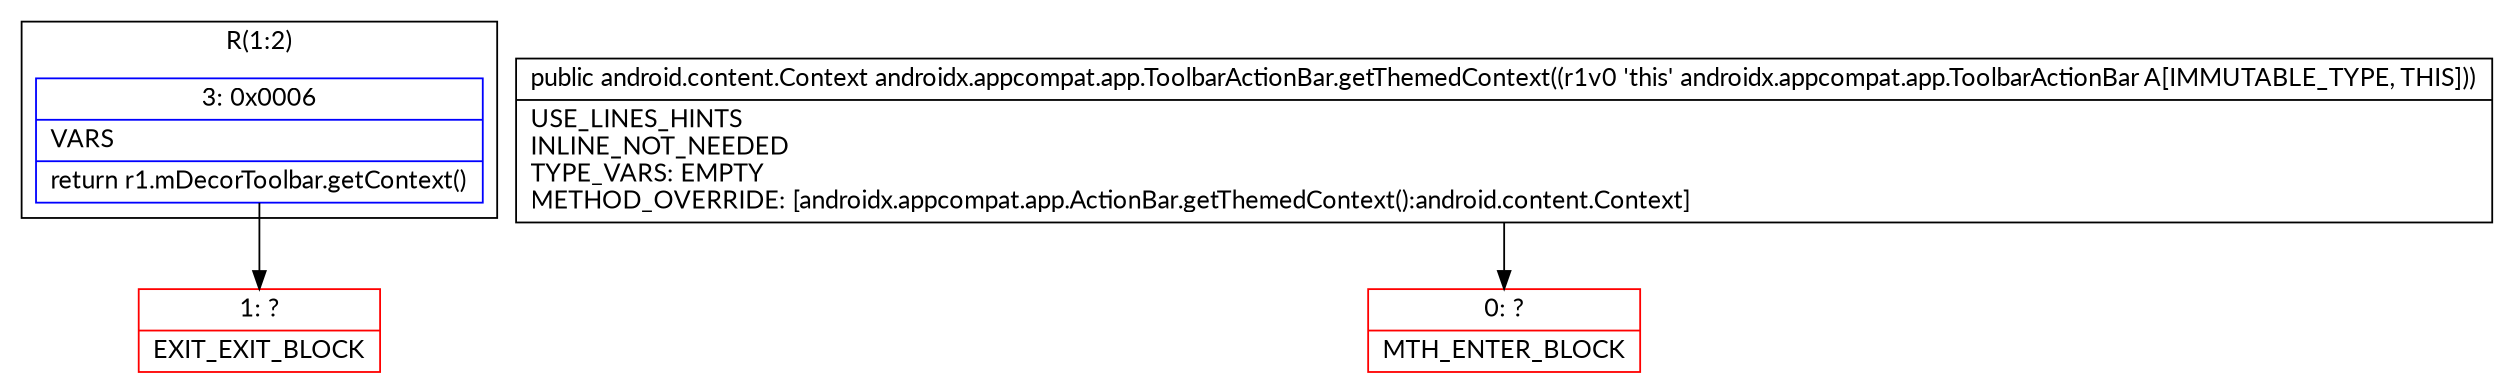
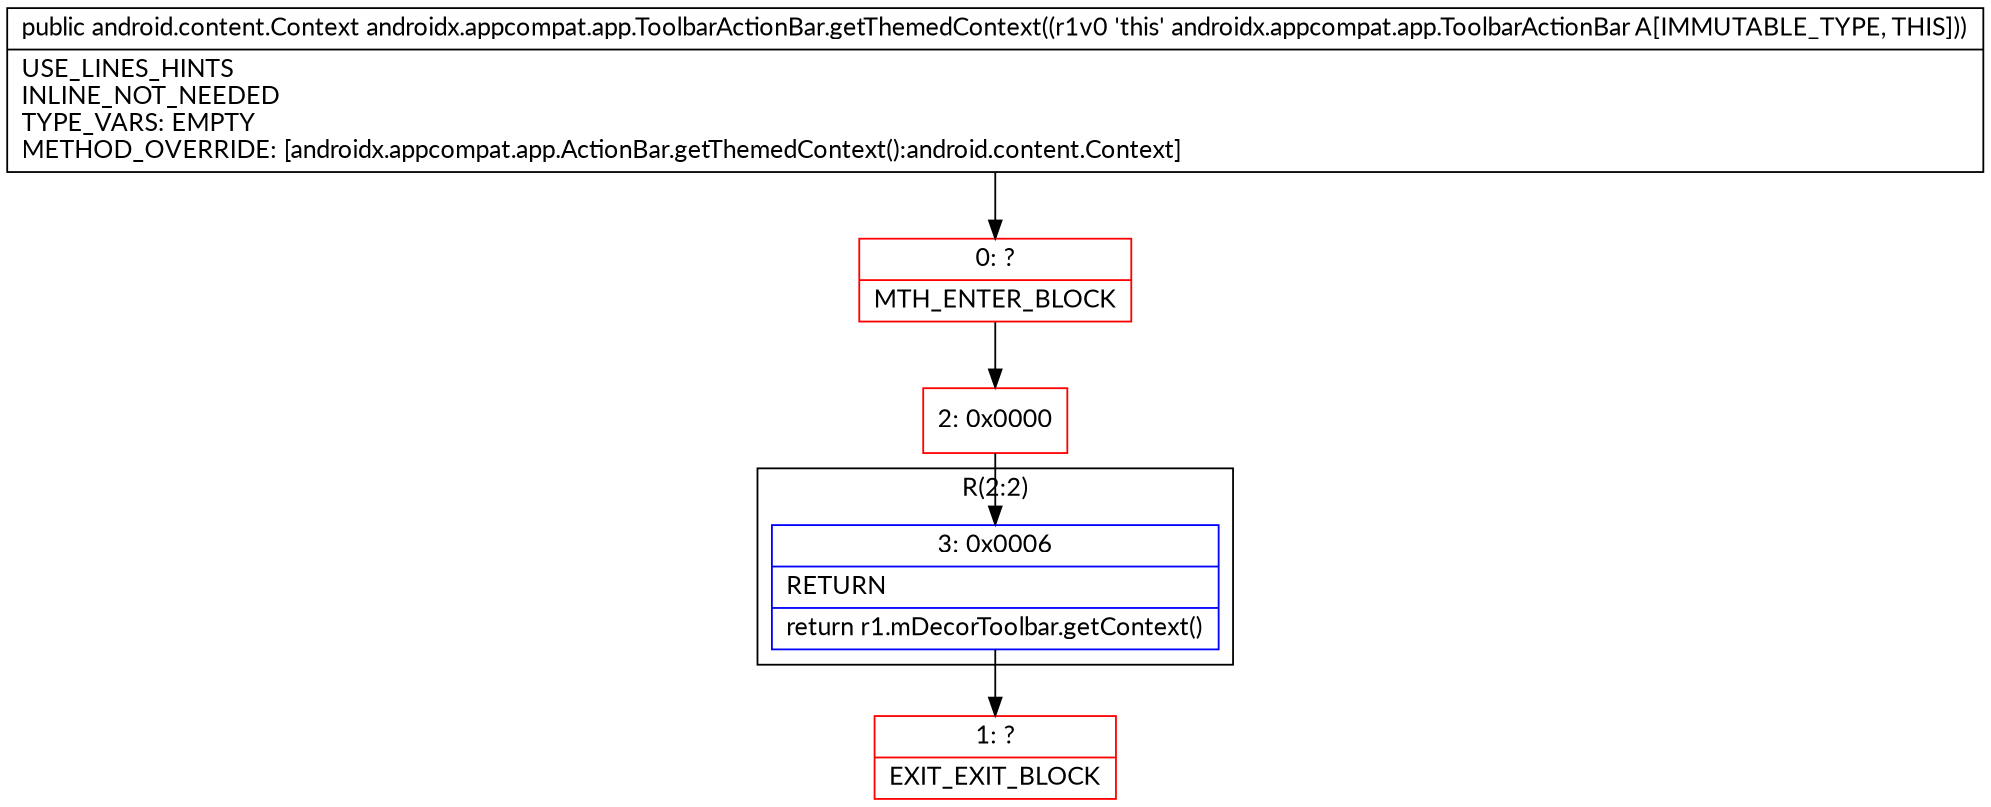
(259, 42) -> (995, 489)
(83, 140) -> (837, 586)
none -> (995, 421)
